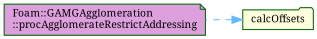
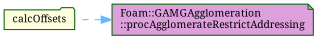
(219, 20) -> (88, 20)
